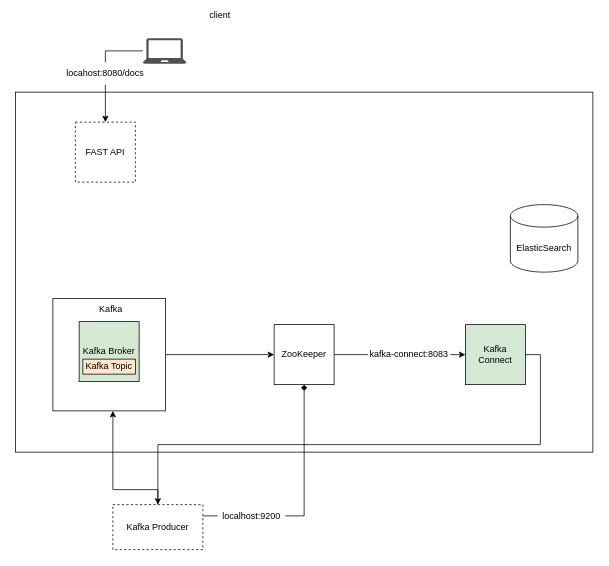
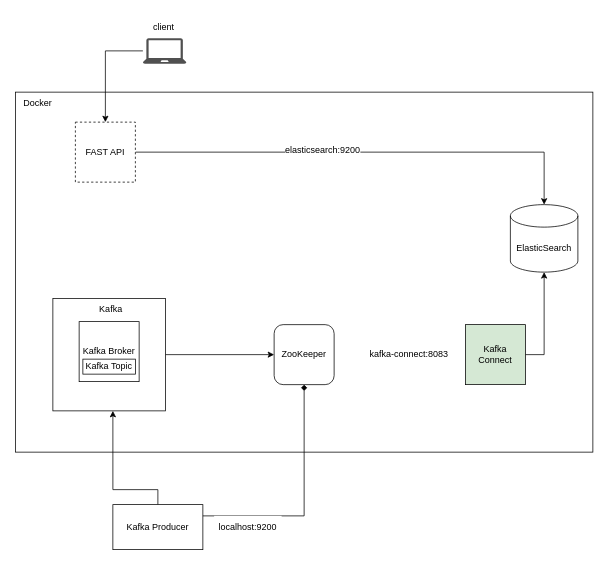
(220, 15) -> (164, 27)
(105, 73) -> none
none -> (38, 103)
none -> (323, 150)
none -> (322, 152)
(109, 351) -> (109, 351)
(304, 354) -> (304, 354)
(351, 354) -> none
(109, 366) -> (109, 366)
(374, 444) -> (542, 354)
(252, 516) -> (248, 527)
(158, 527) -> (158, 527)
